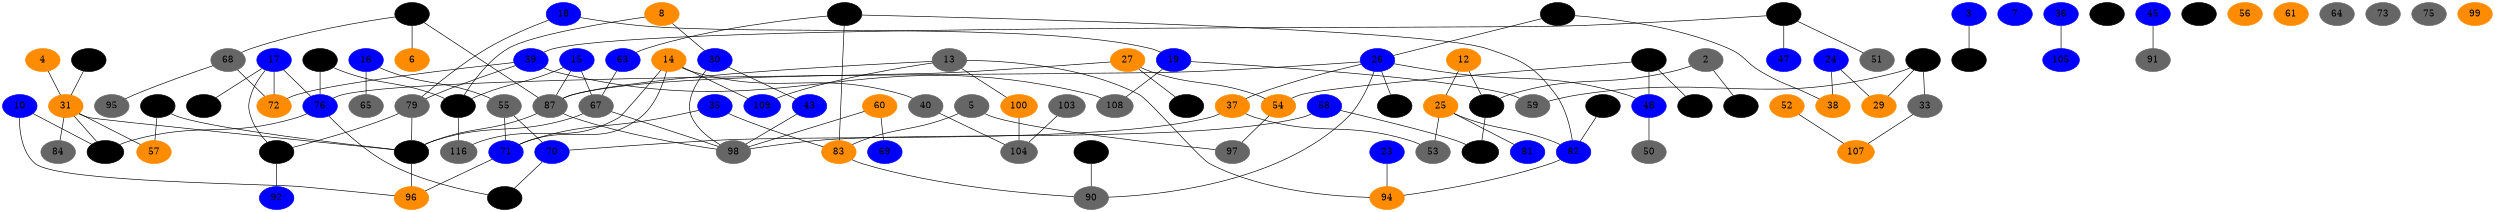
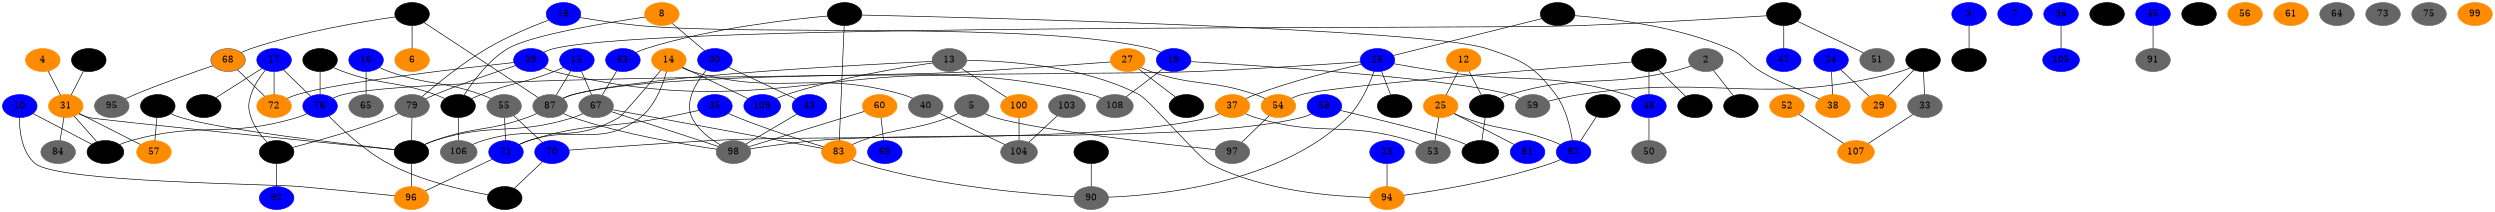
(228, 60) -> (228, 60)
none -> (718, 129)
(459, 152) -> (459, 152)
